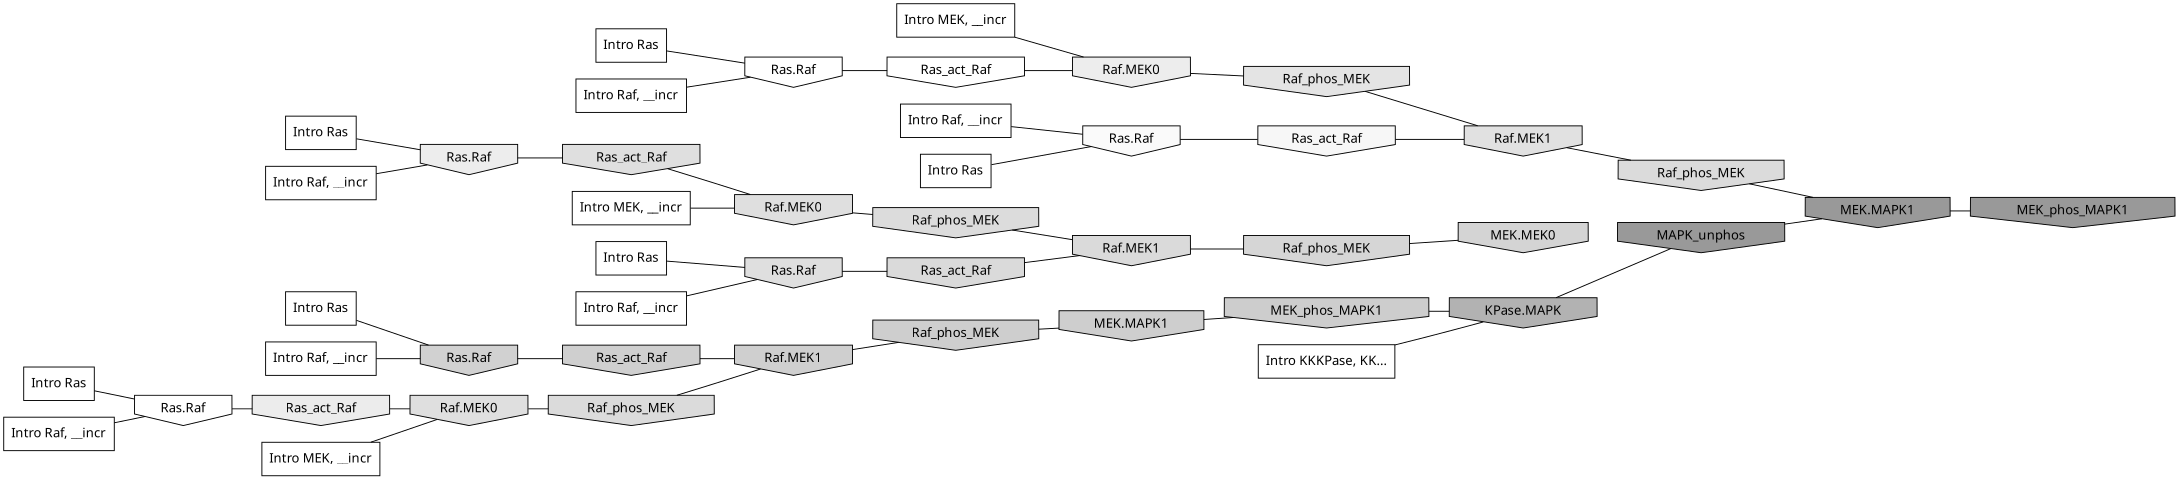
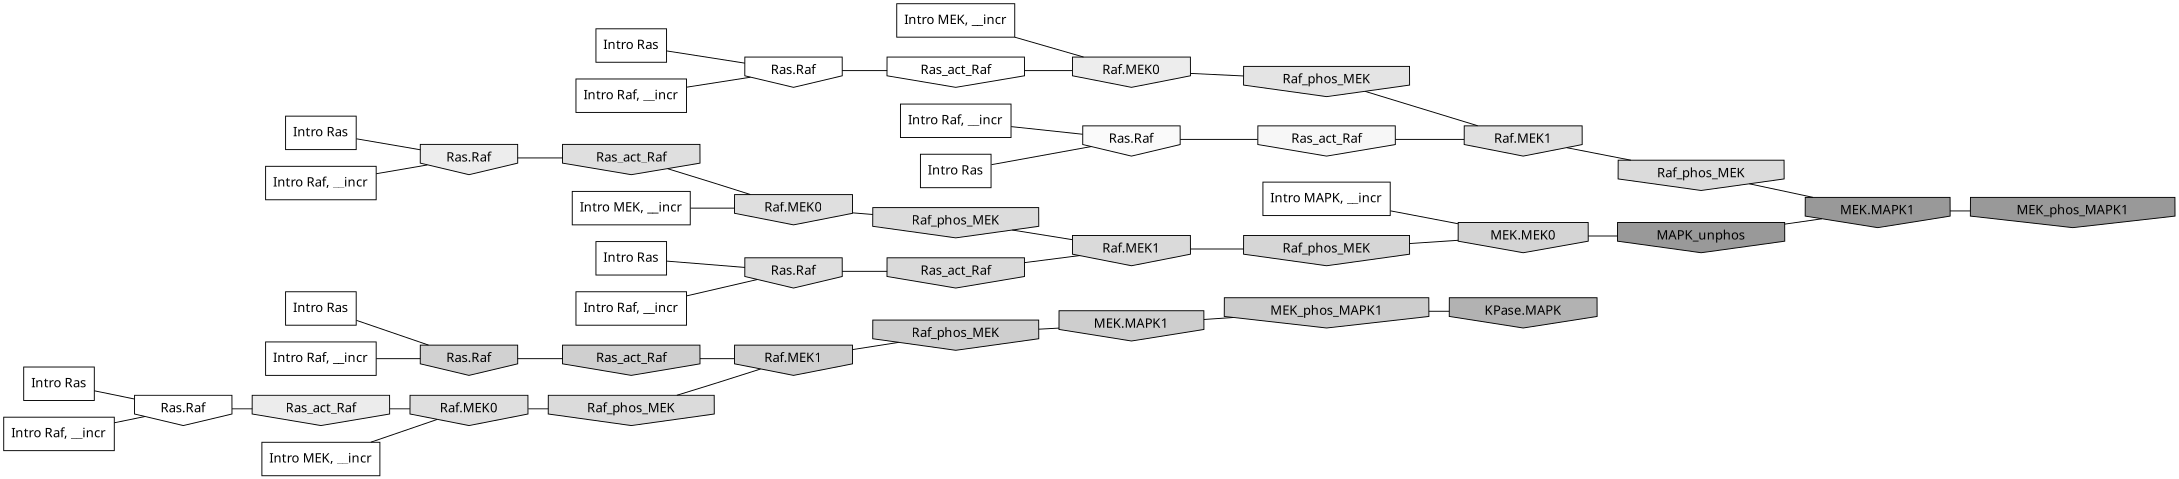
none -> (1327, 199)
(1613, 273) -> (1603, 236)
(1327, 361) -> none
